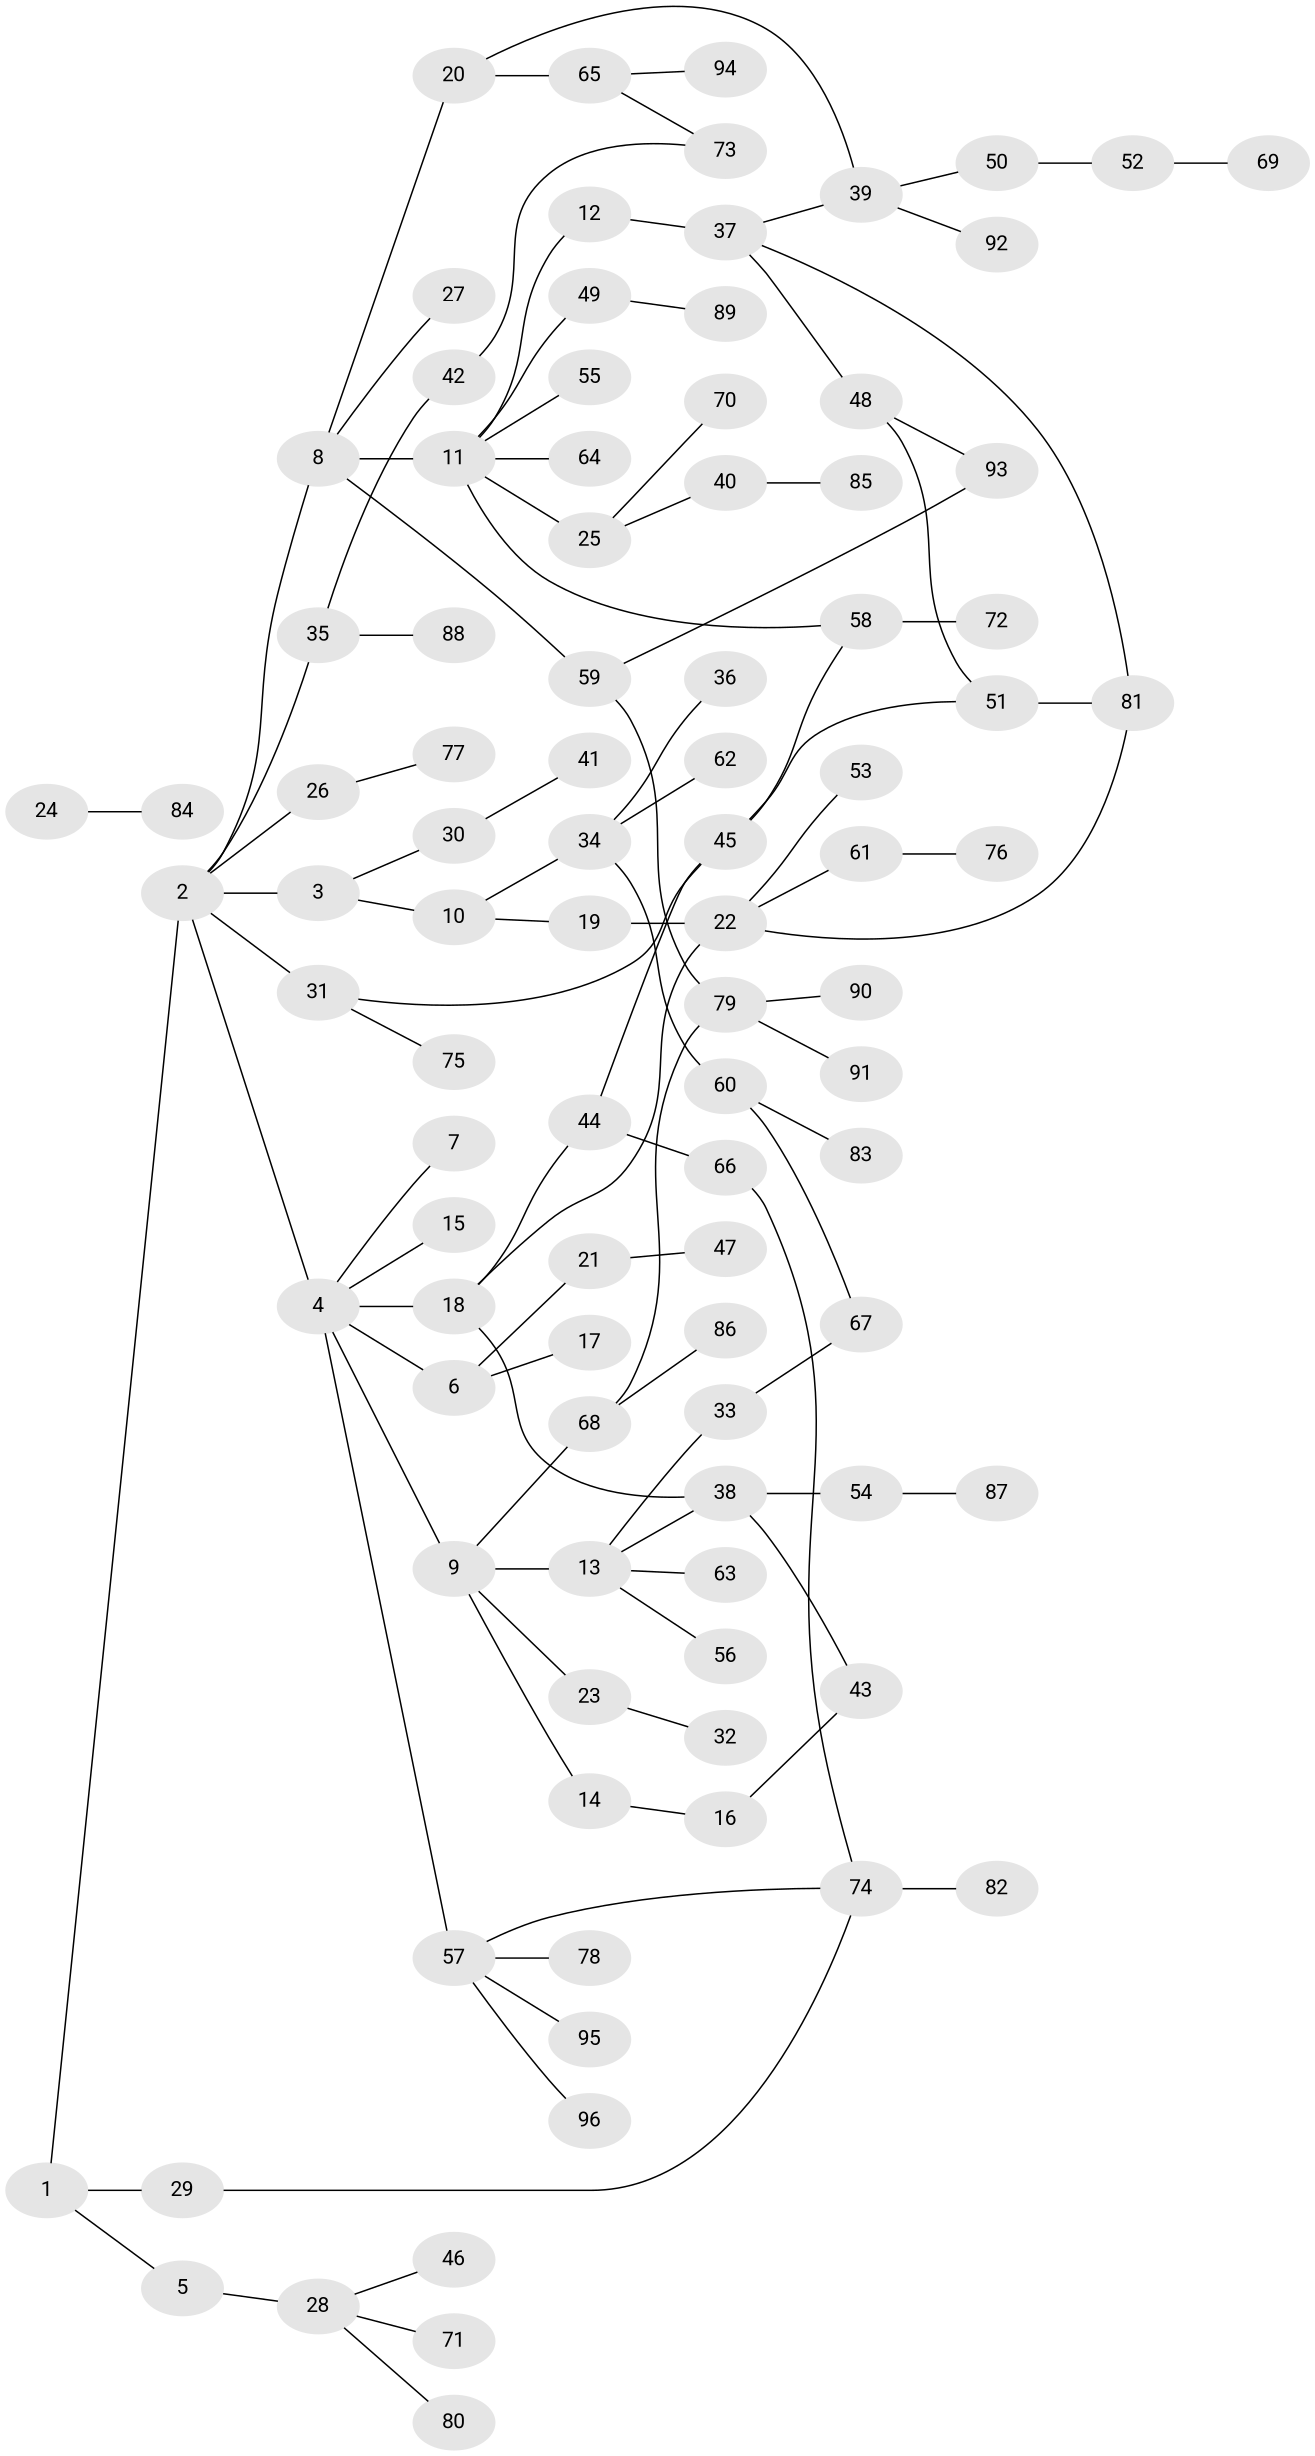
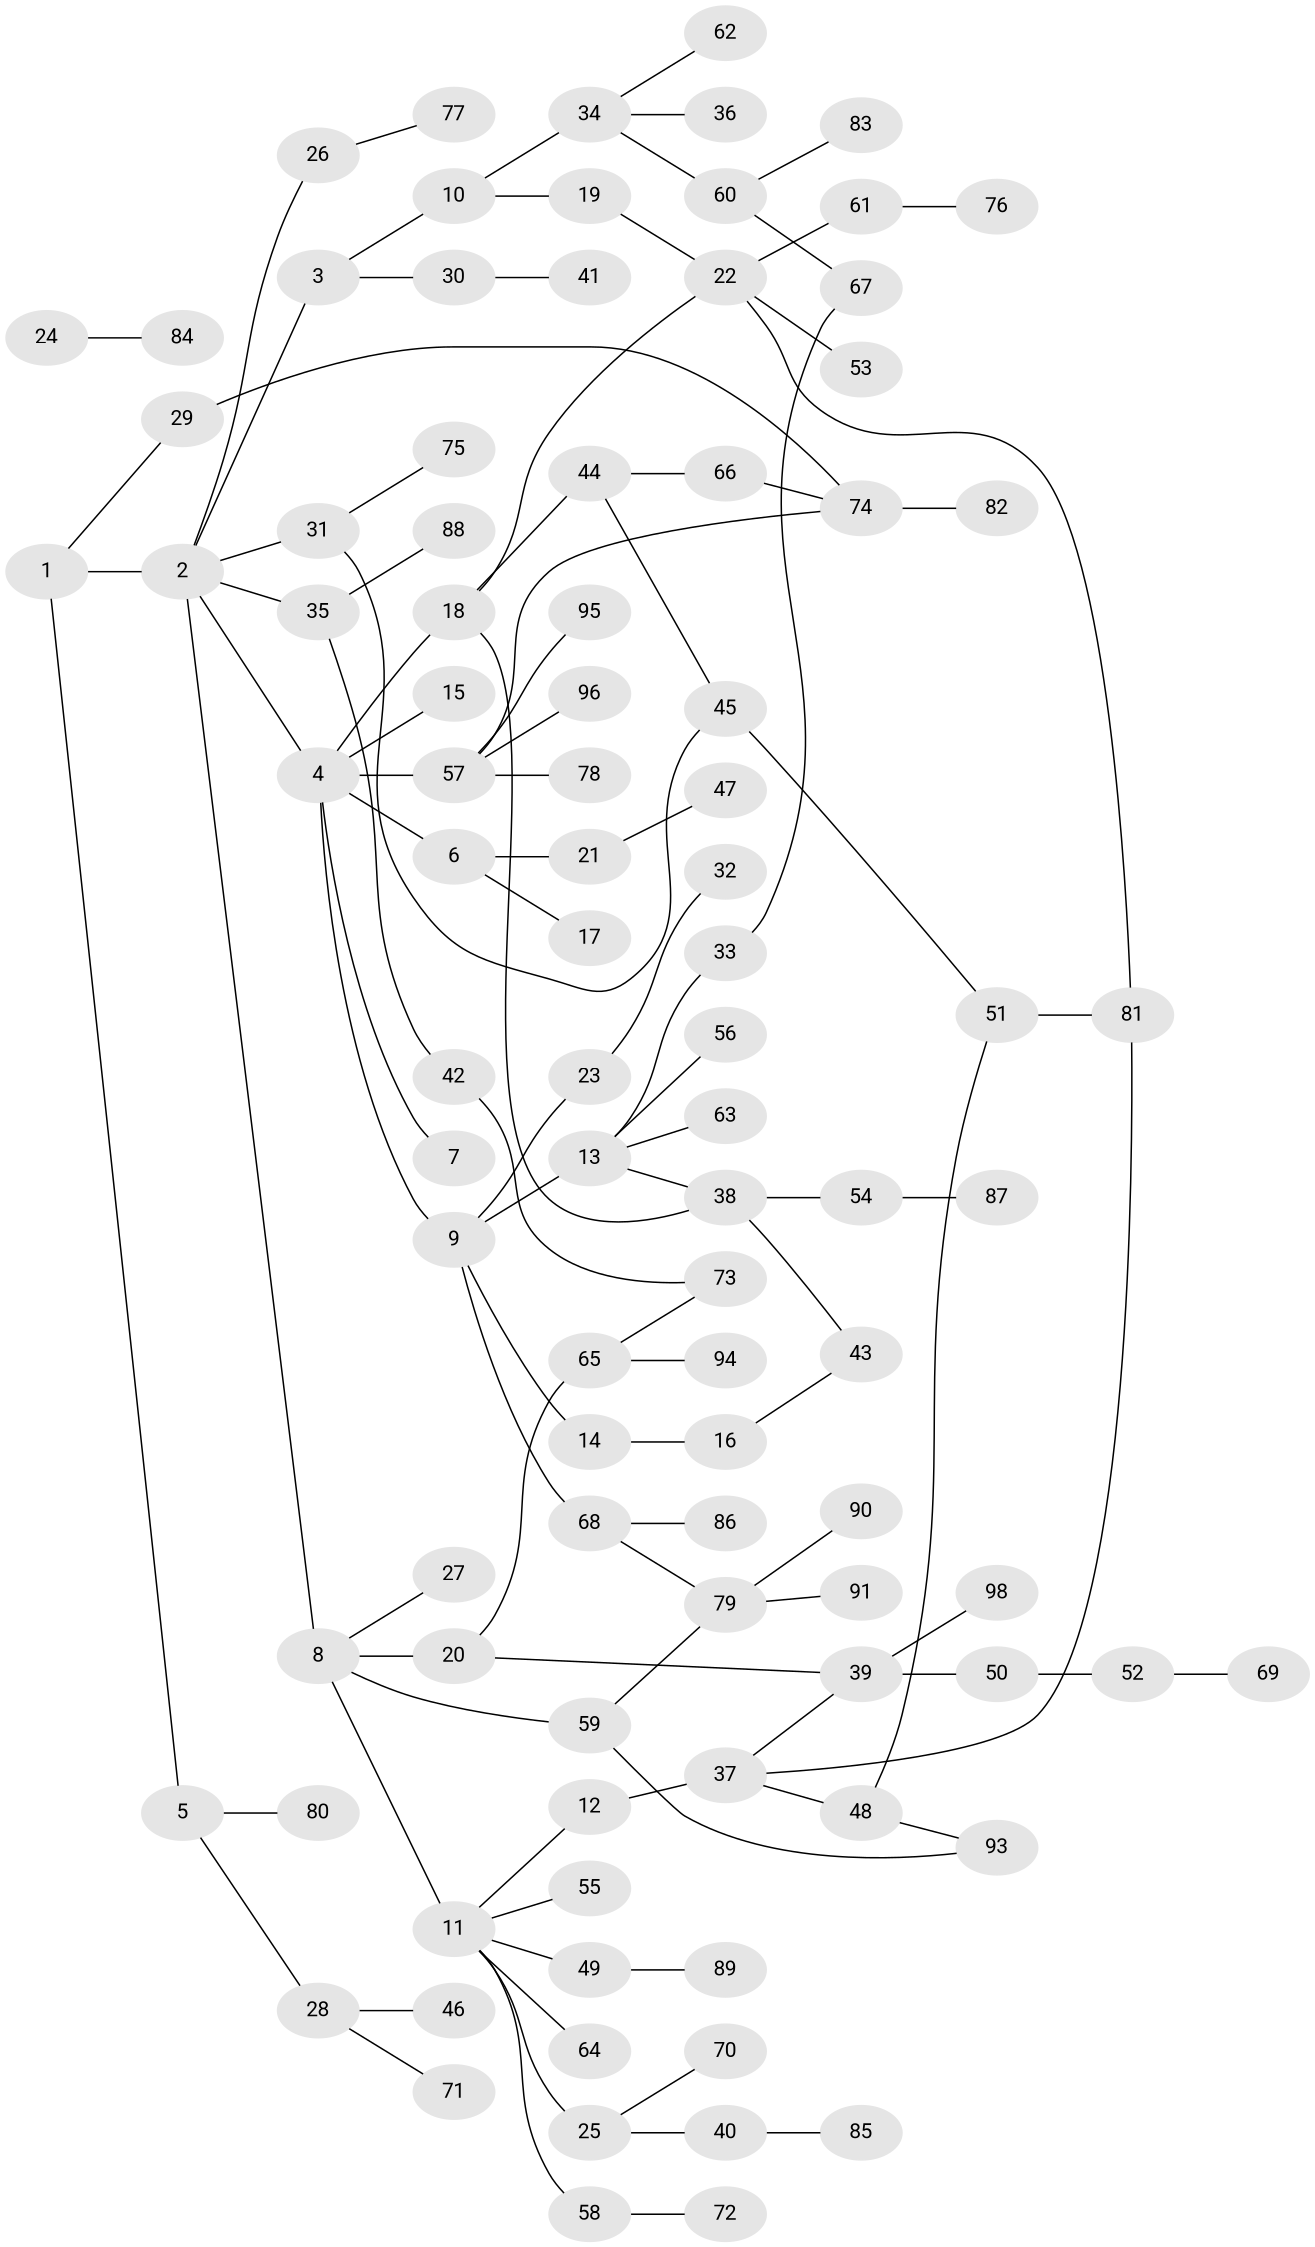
(997, 245) -> (997, 1593)
(798, 735) -> none
(386, 2365) -> (251, 1813)
